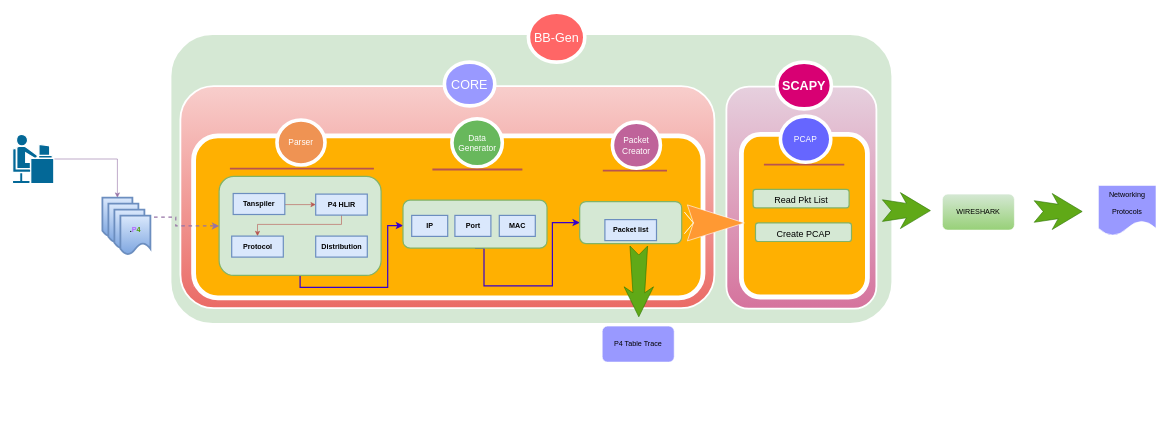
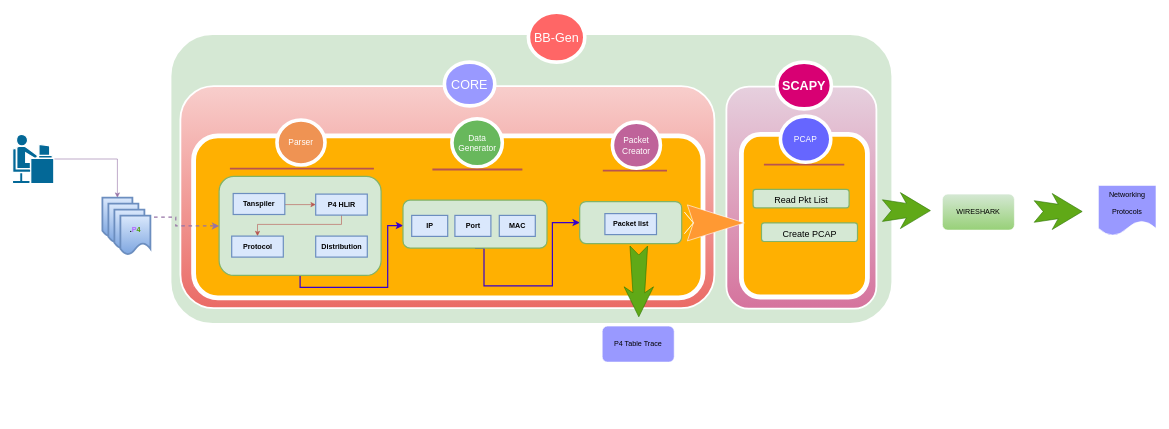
(631, 230) -> (631, 224)
(803, 232) -> (809, 232)
